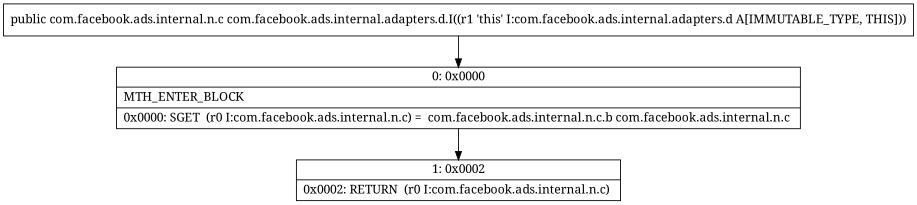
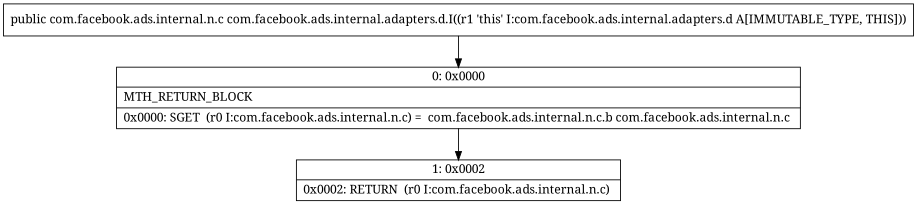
(184, 97) -> (188, 97)
